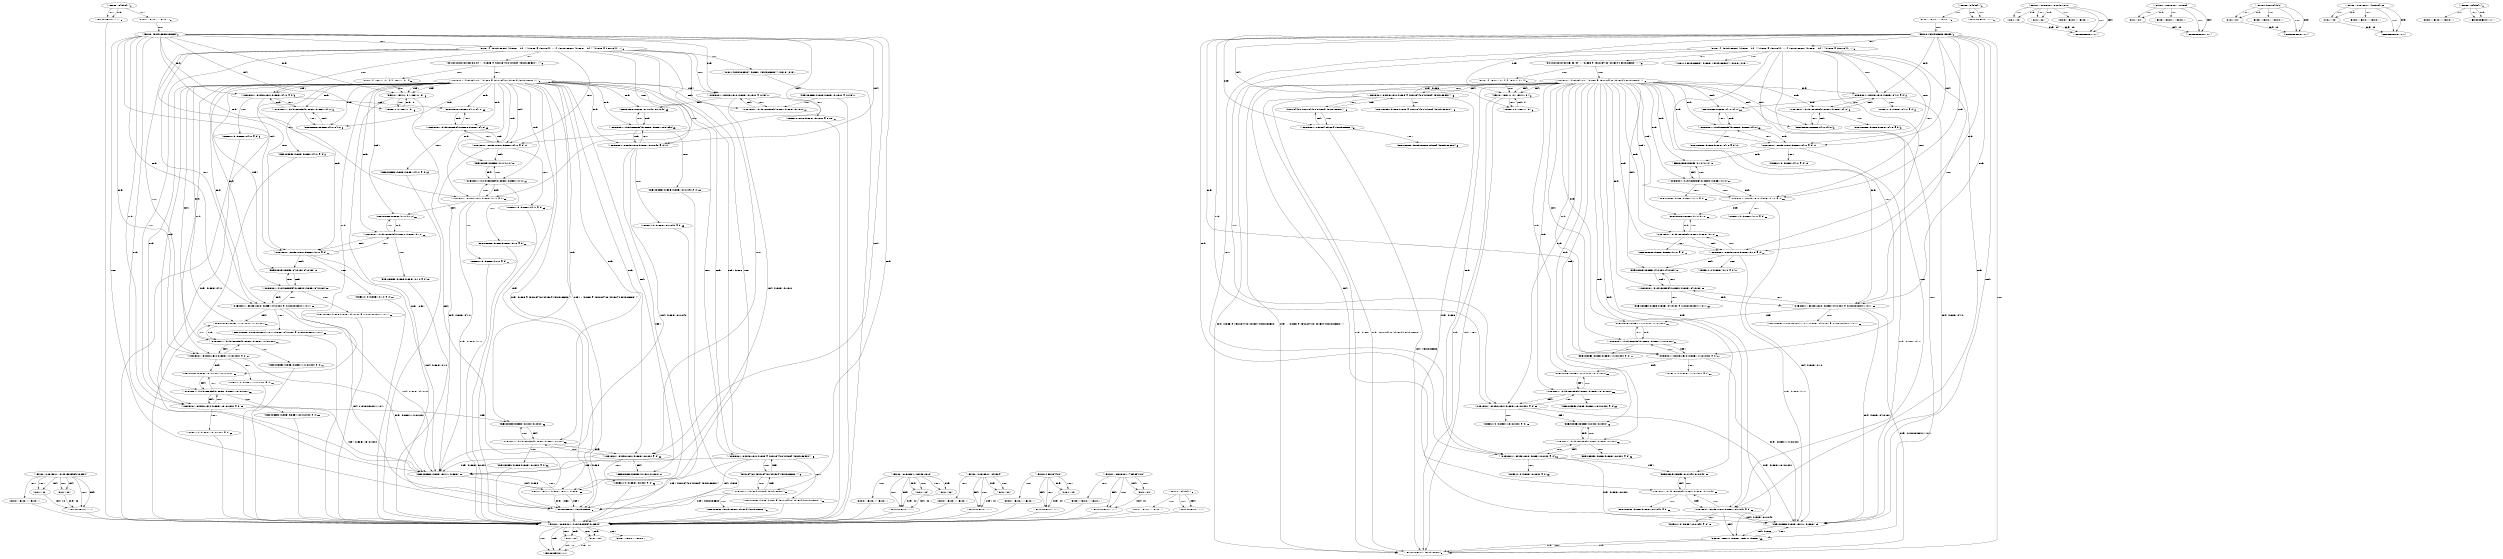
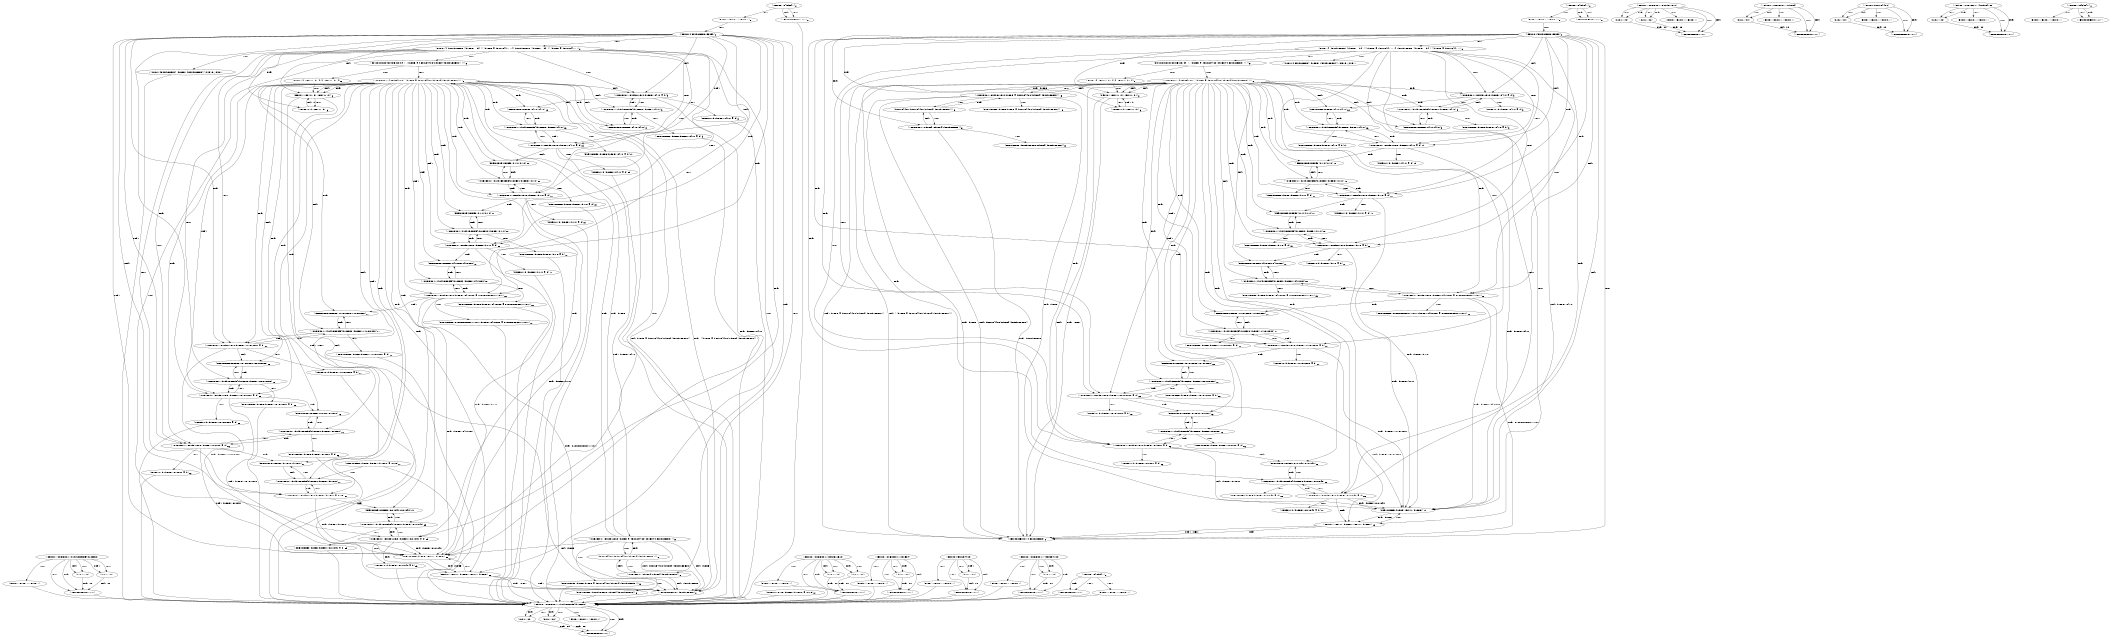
(800, 100) -> none
none -> (300, 472)
none -> (287, 474)
